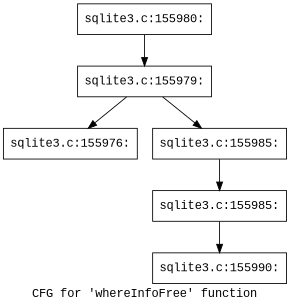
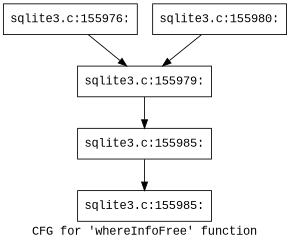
(111, 110) -> (104, 48)
(220, 268) -> none
